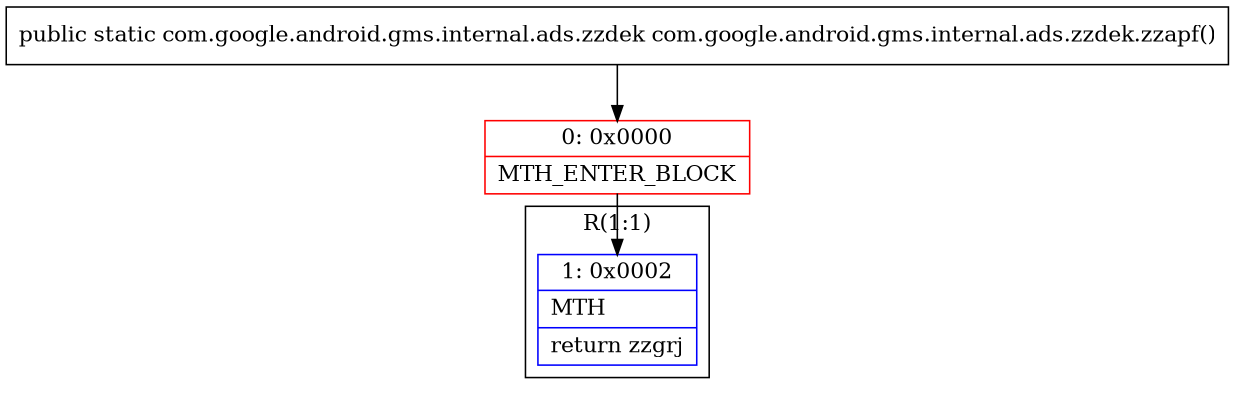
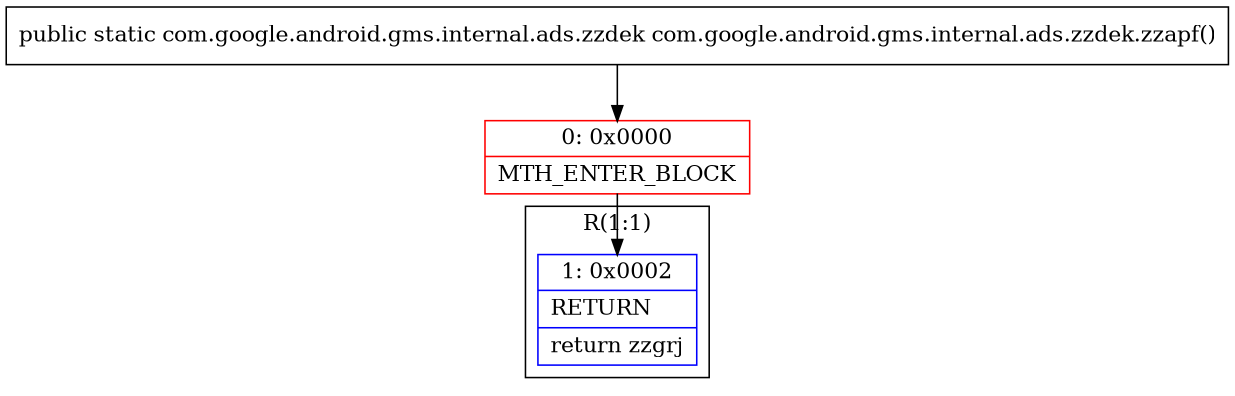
(578, 308) -> (601, 308)
